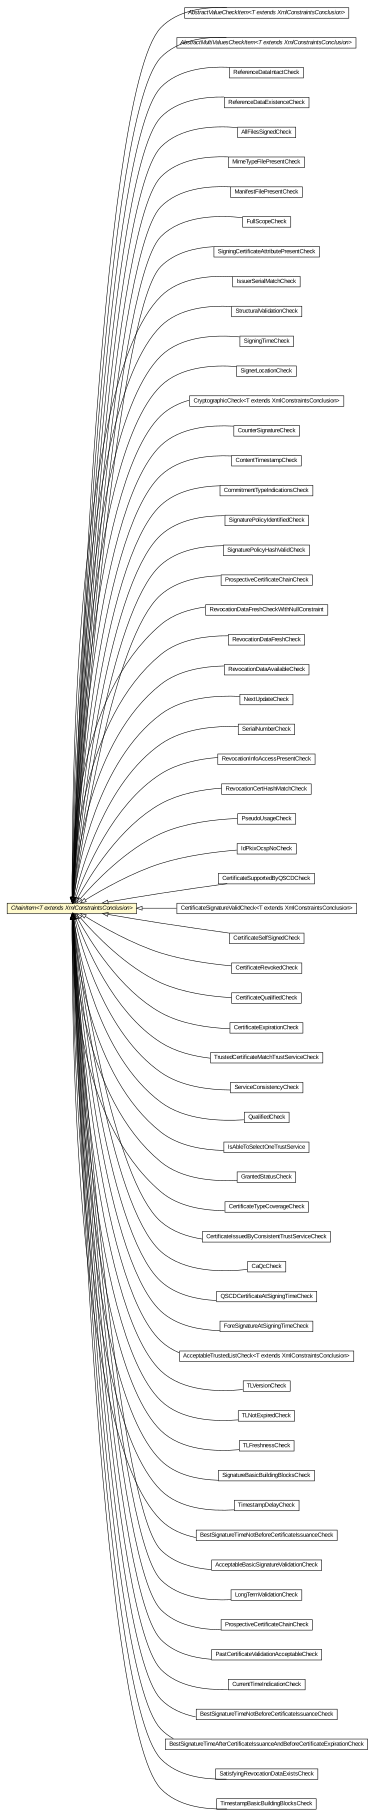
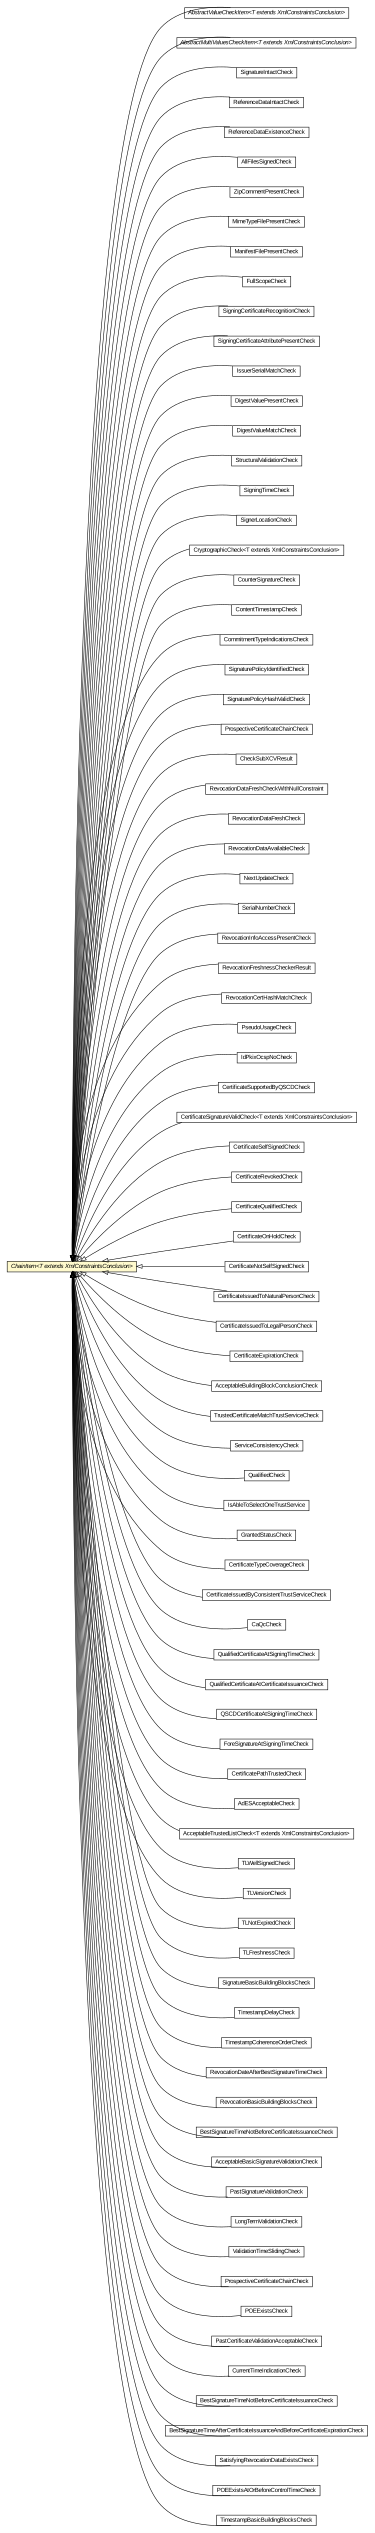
none -> (266, 72)
none -> (266, 192)
none -> (266, 311)
none -> (266, 401)
none -> (266, 431)
none -> (266, 759)
none -> (266, 968)
none -> (266, 1237)
none -> (266, 1266)
none -> (266, 1296)
none -> (266, 1326)
none -> (266, 1386)
none -> (266, 1654)
none -> (266, 1684)
none -> (266, 1774)
none -> (266, 1804)
none -> (266, 1863)
none -> (266, 2043)
none -> (266, 2072)
none -> (266, 2102)
none -> (266, 2192)
none -> (266, 2251)
none -> (266, 2311)
none -> (266, 2490)
